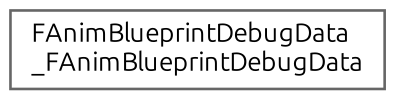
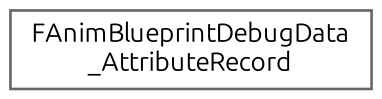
(198, 50) -> (191, 50)
